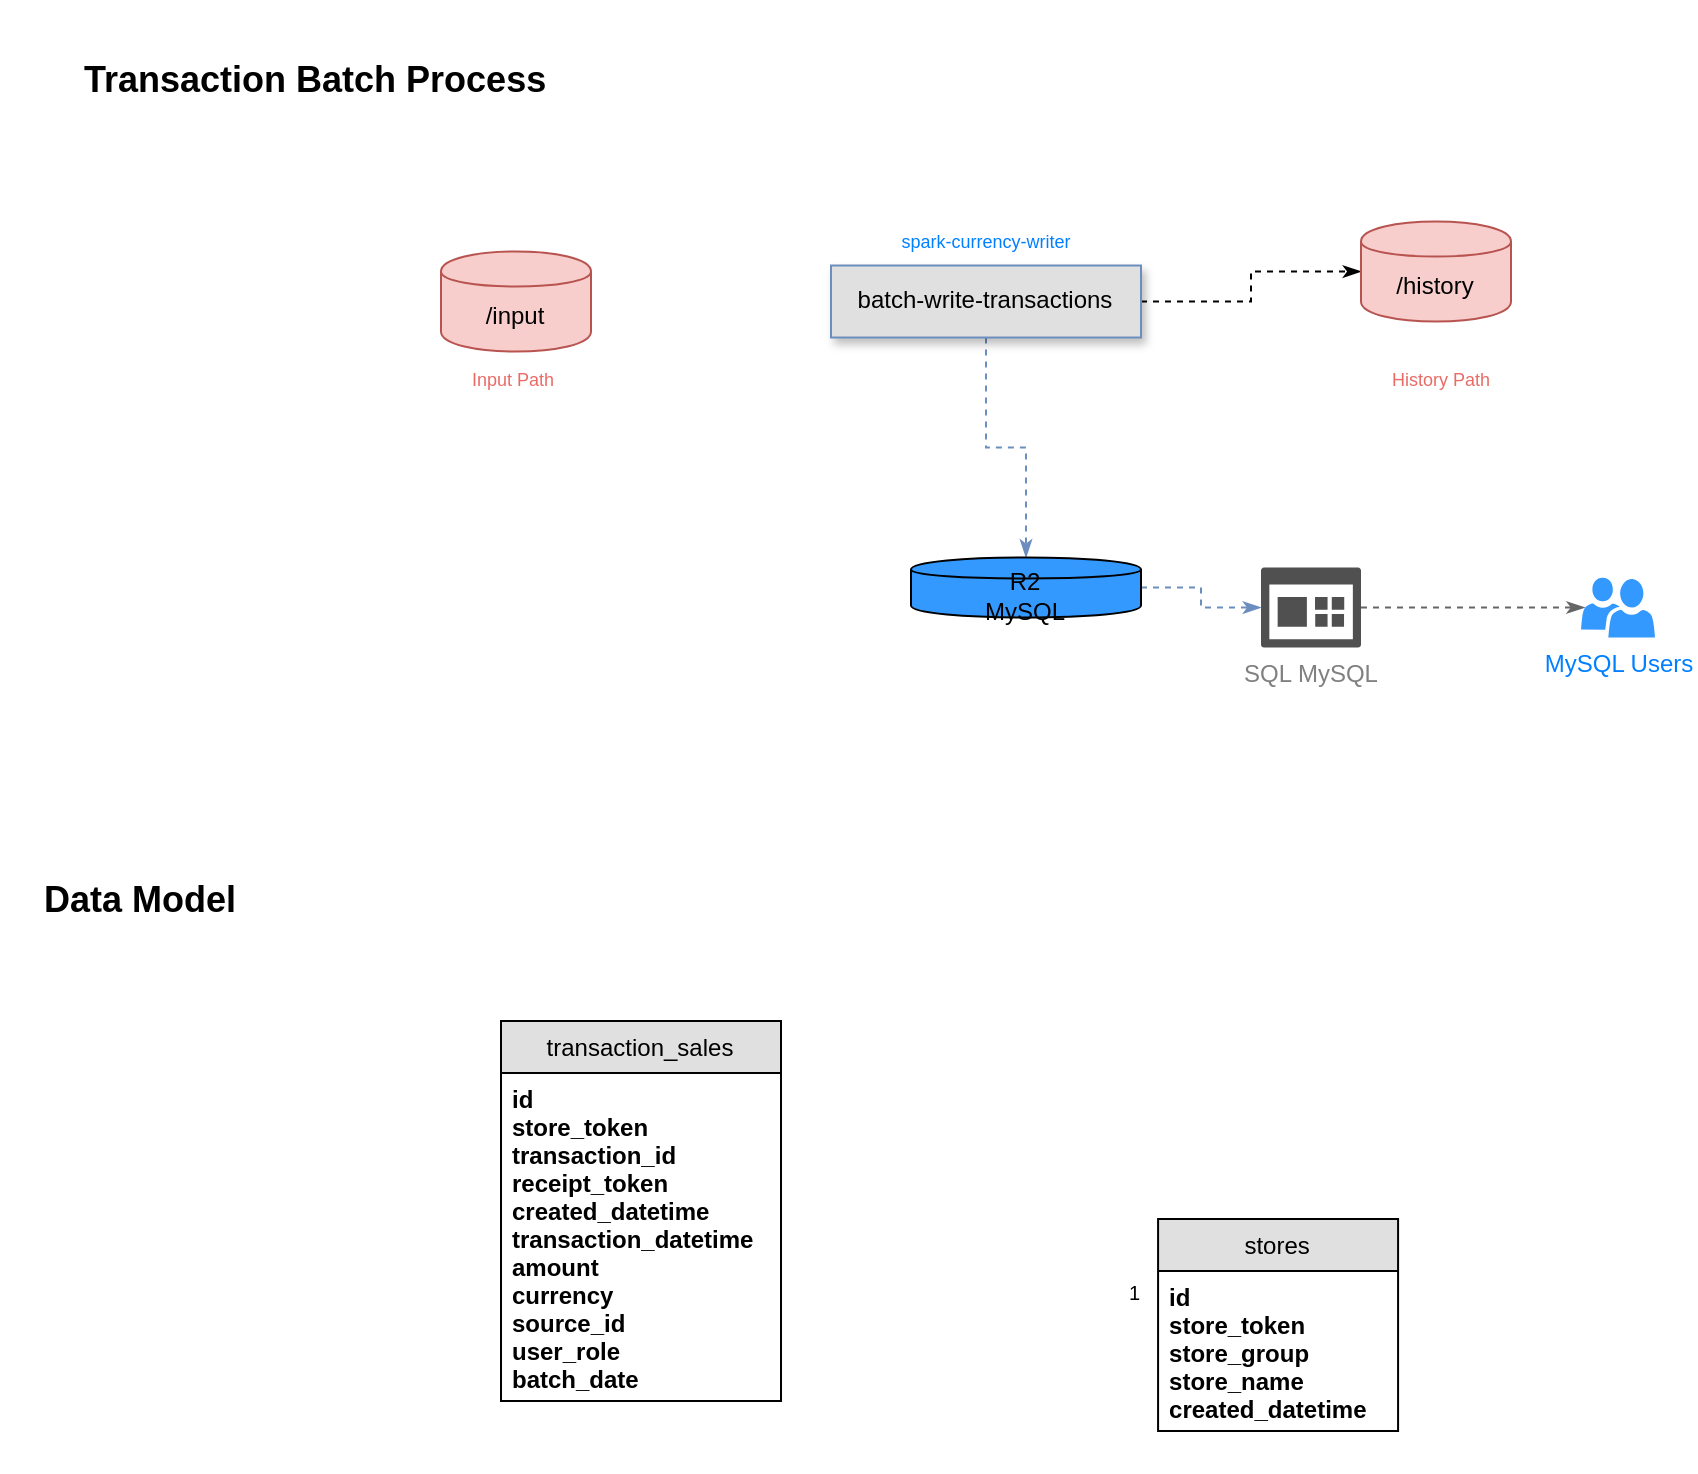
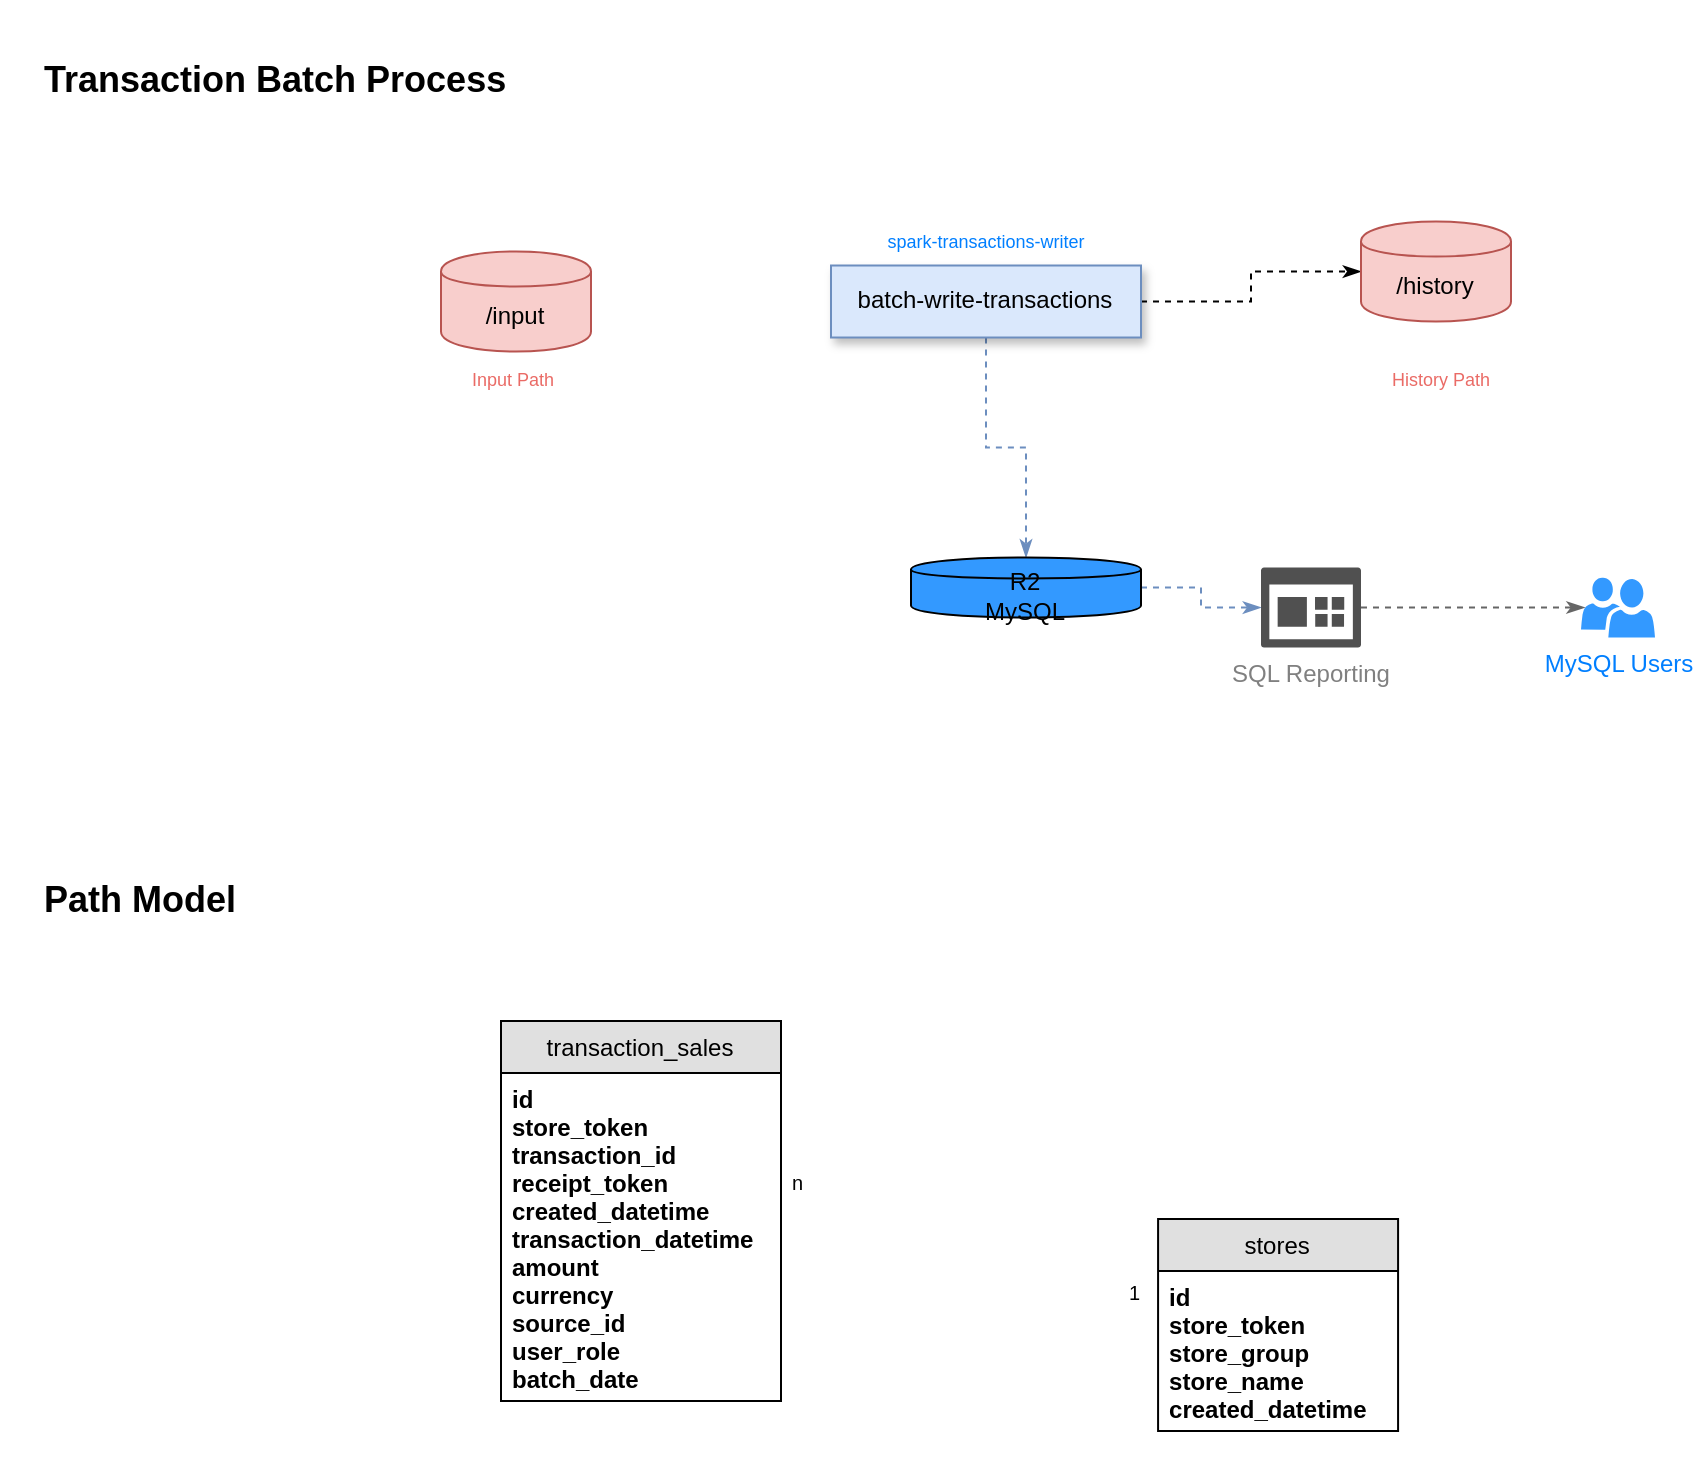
(360, 81) -> (320, 81)
(987, 243) -> (987, 243)
(986, 302) -> (986, 302)
(1312, 675) -> (1312, 675)
(136, 901) -> (136, 901)
none -> (801, 1185)
